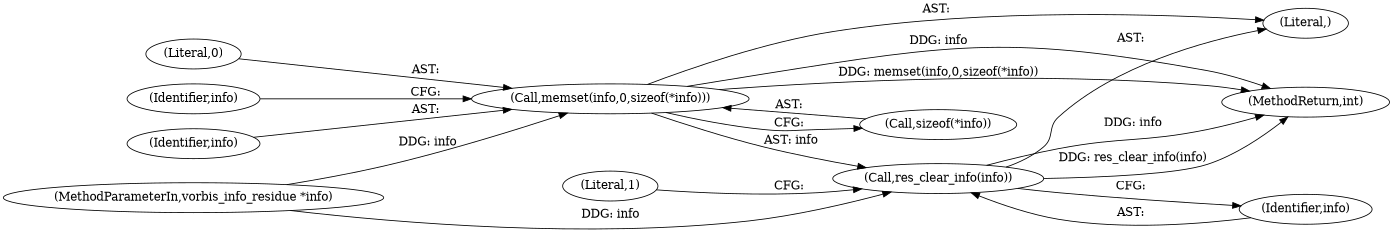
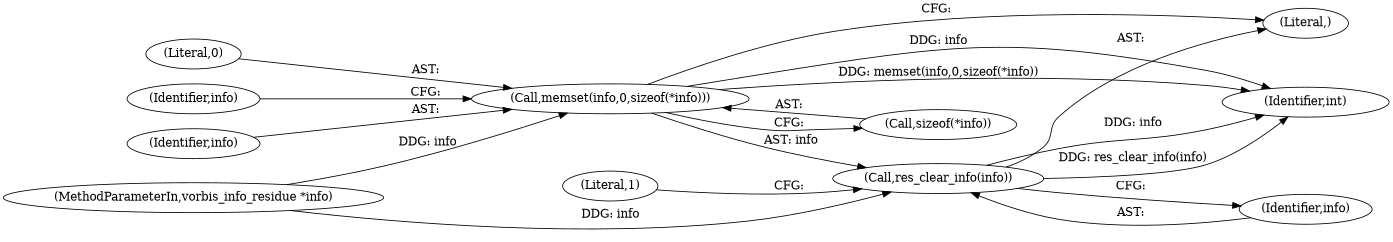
(938, 10) -> (938, 10)
(1306, 102) -> (1306, 102)
